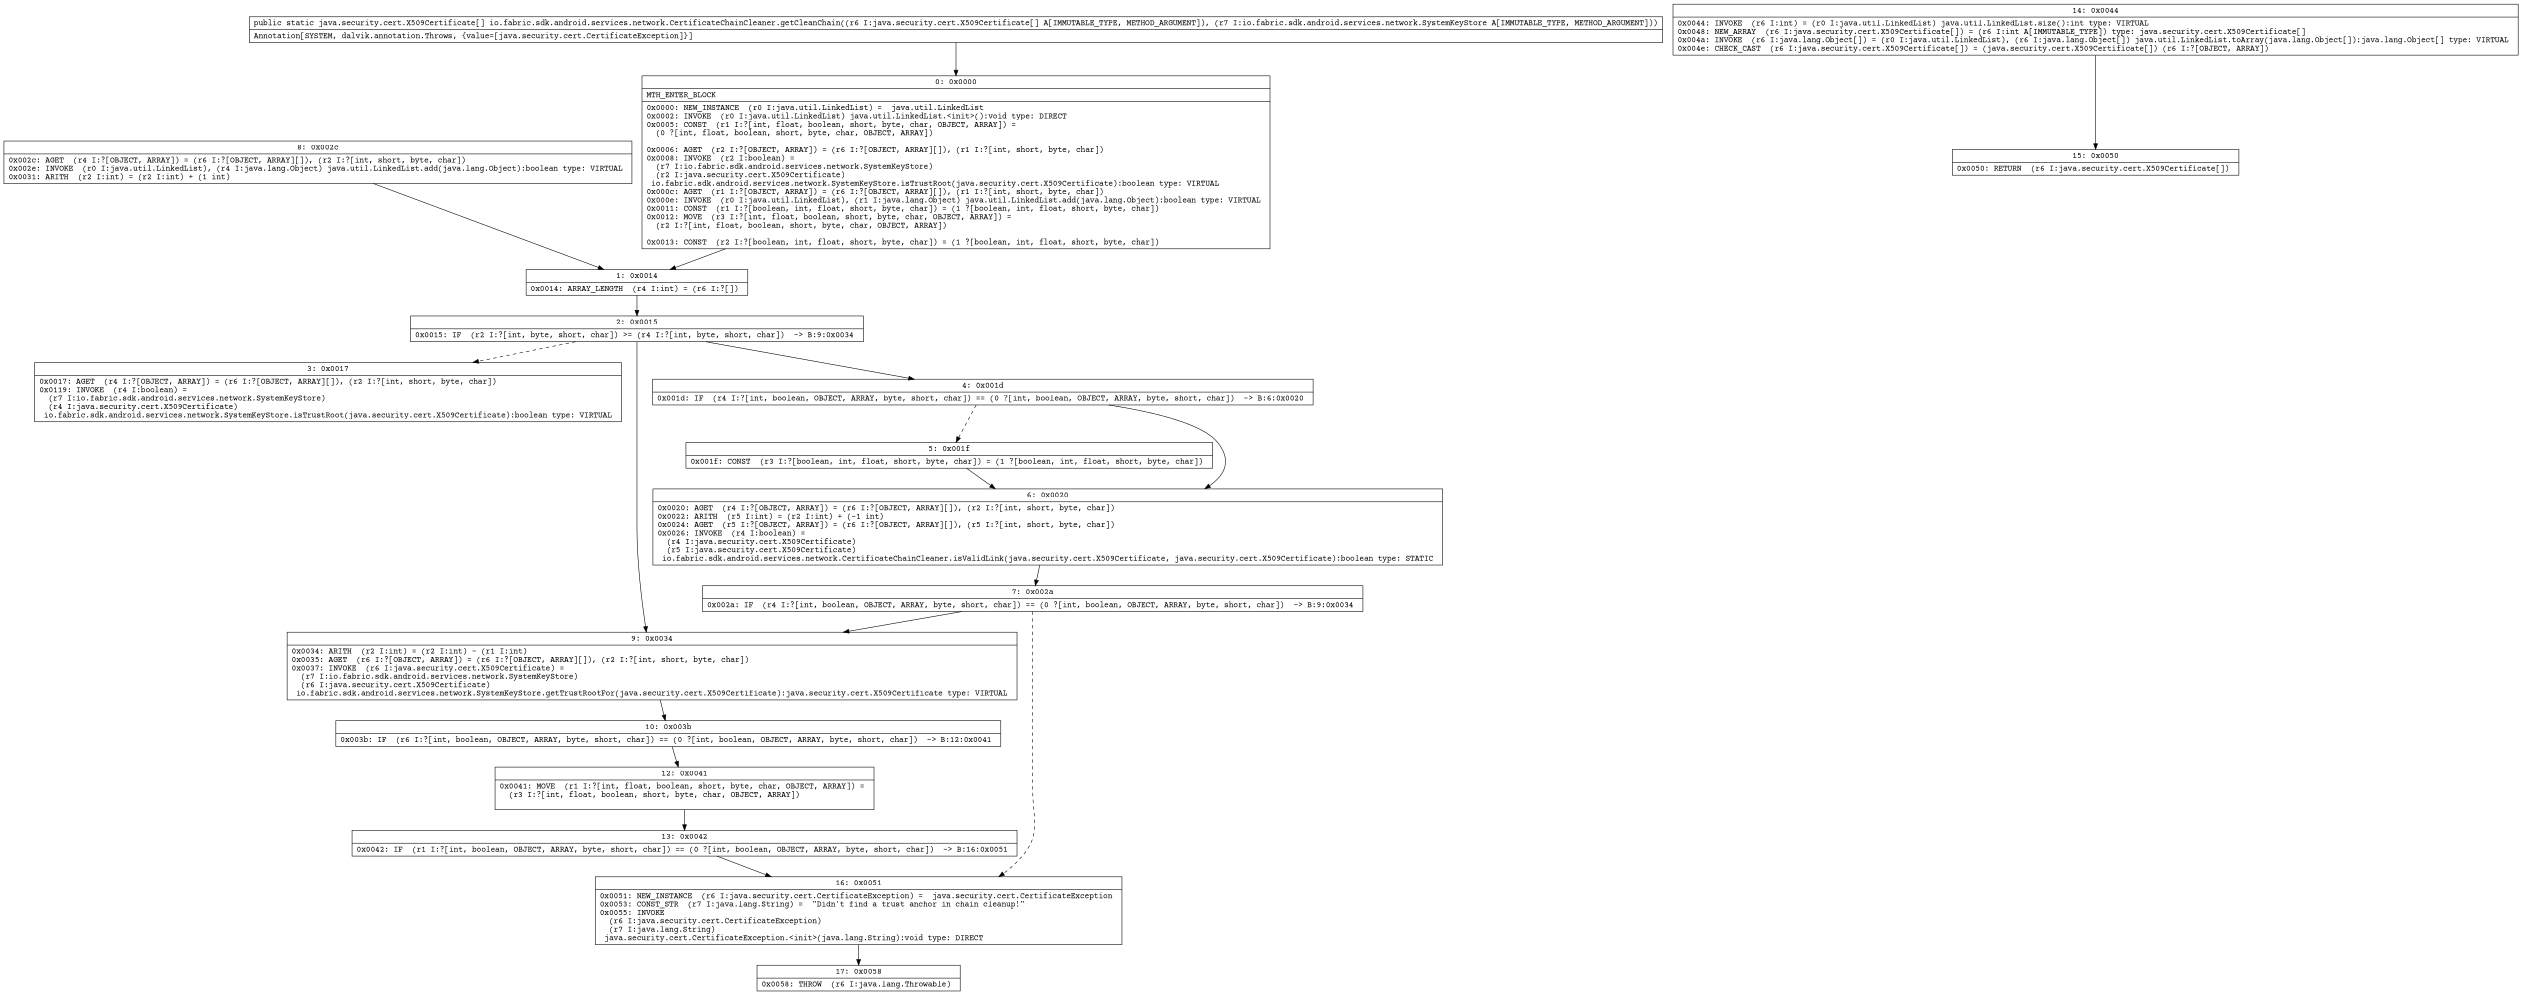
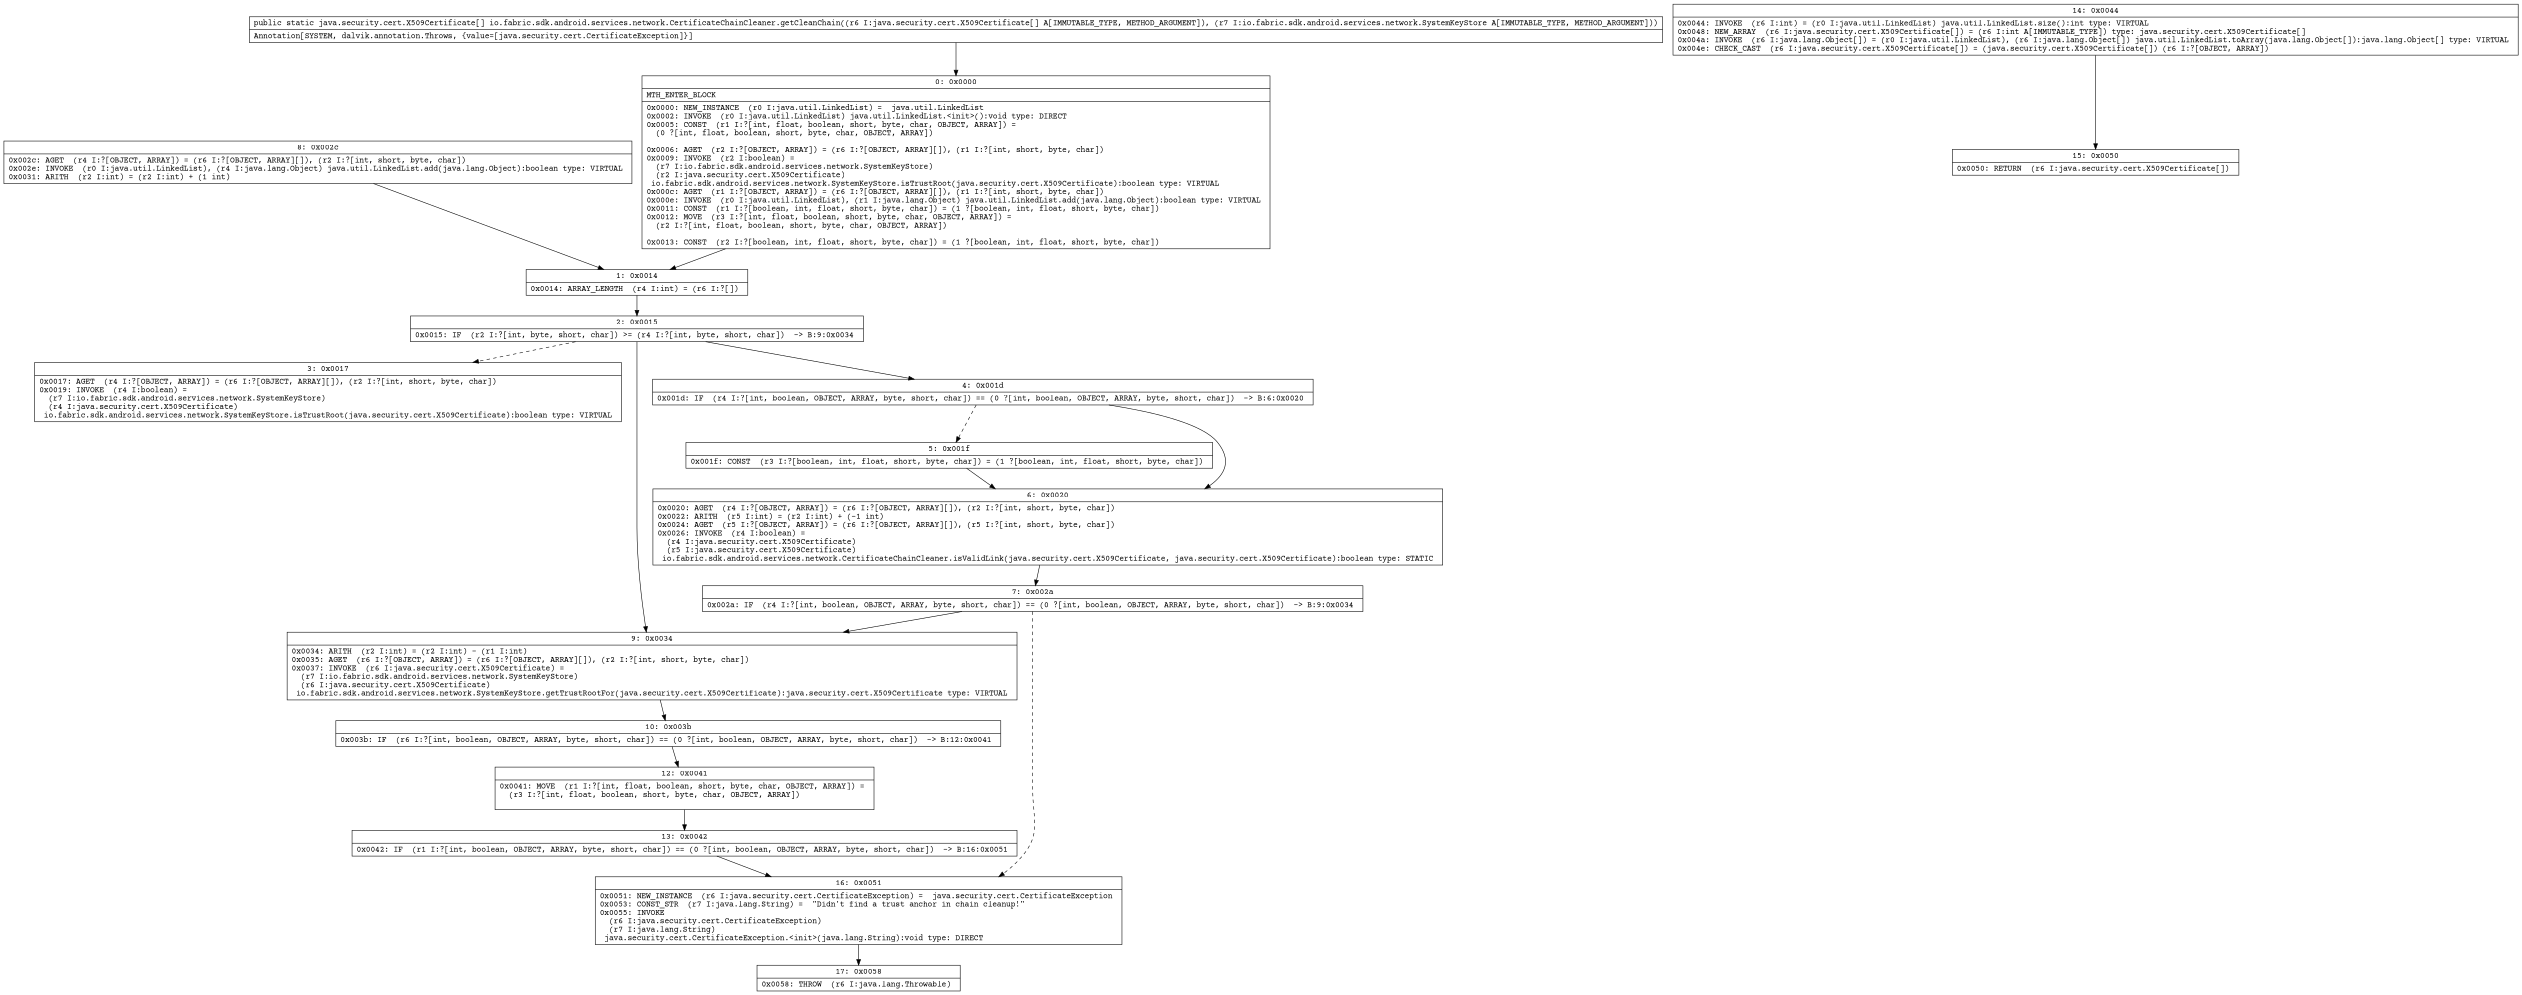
(723, 158) -> (723, 158)
(116, 390) -> (116, 390)
